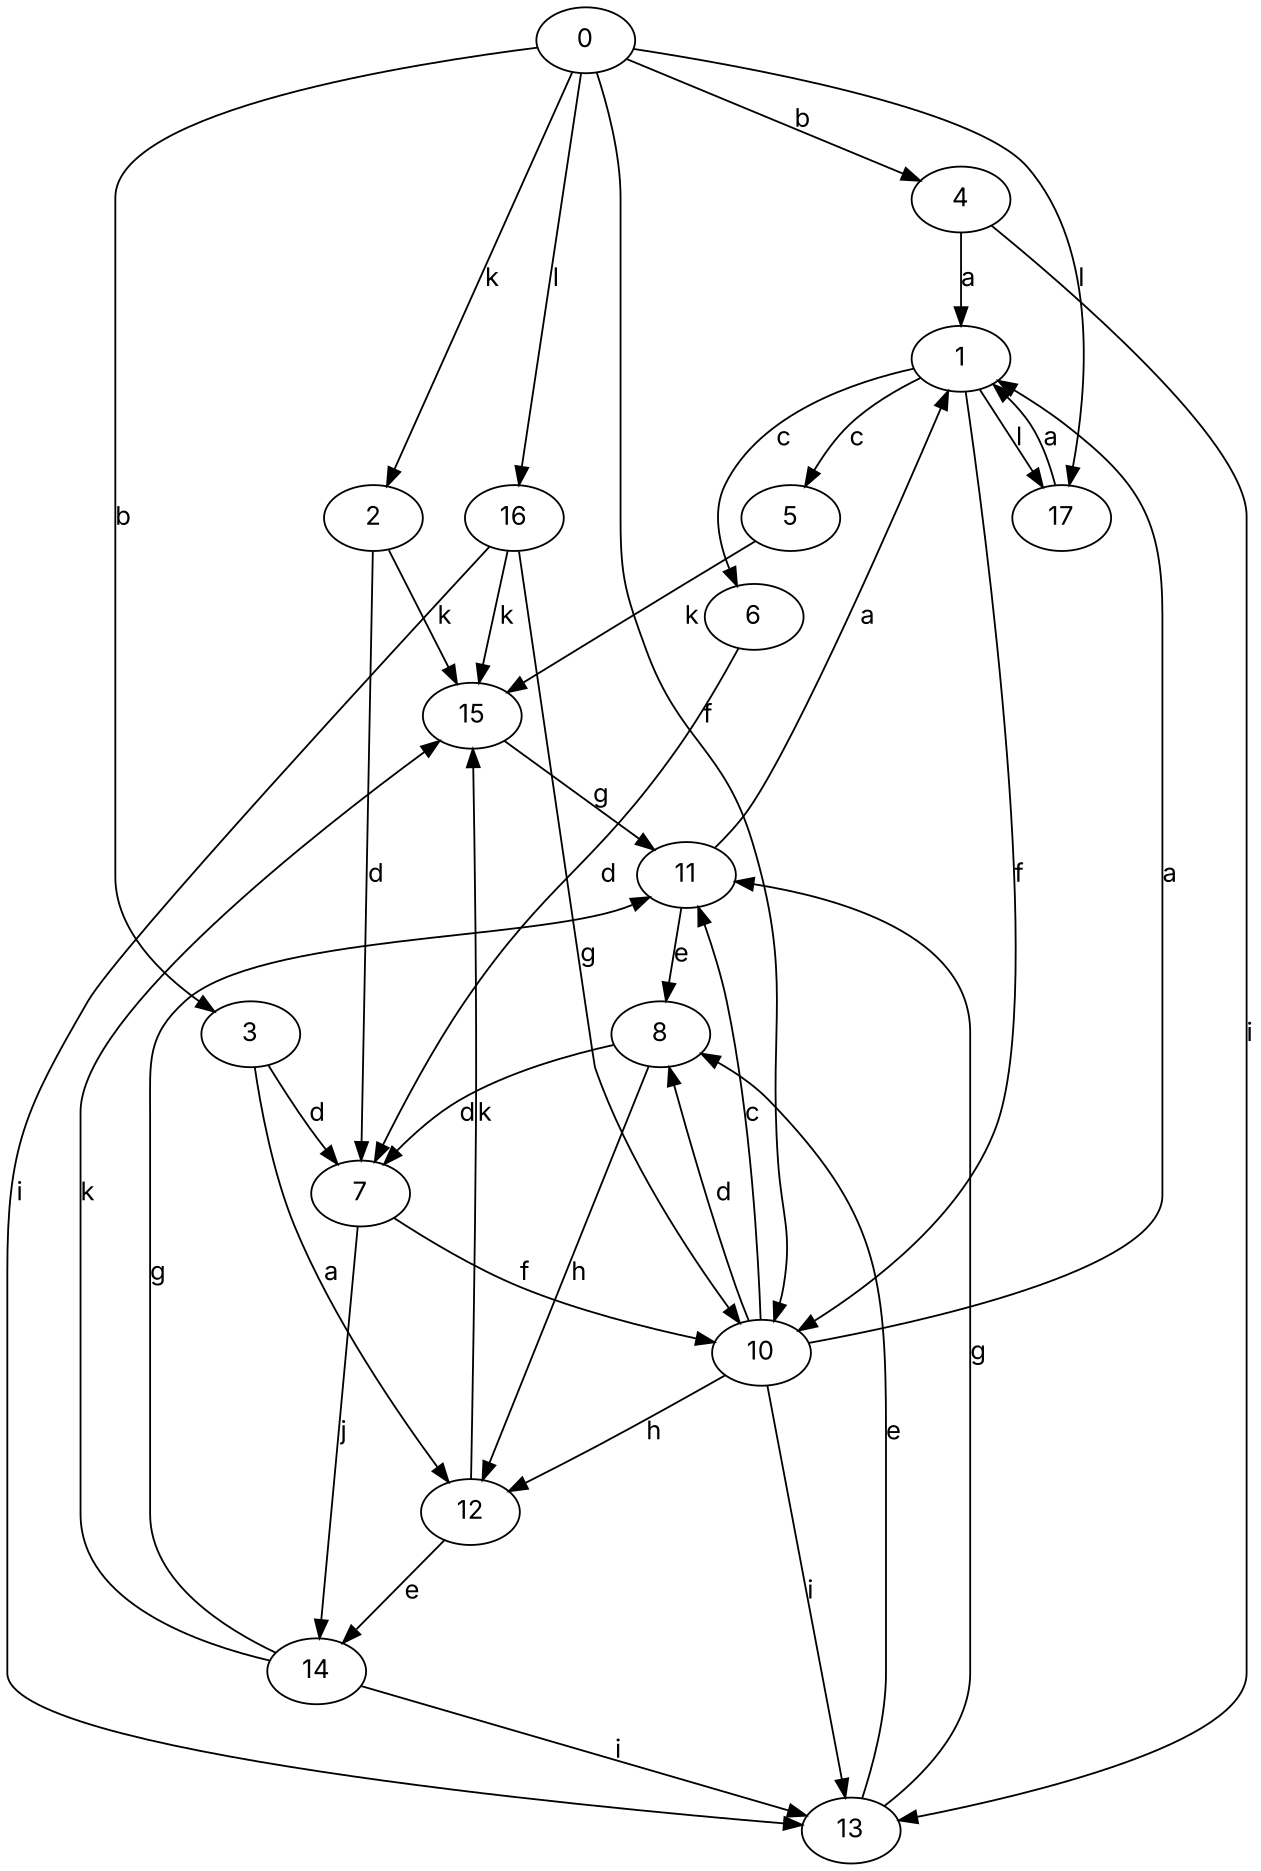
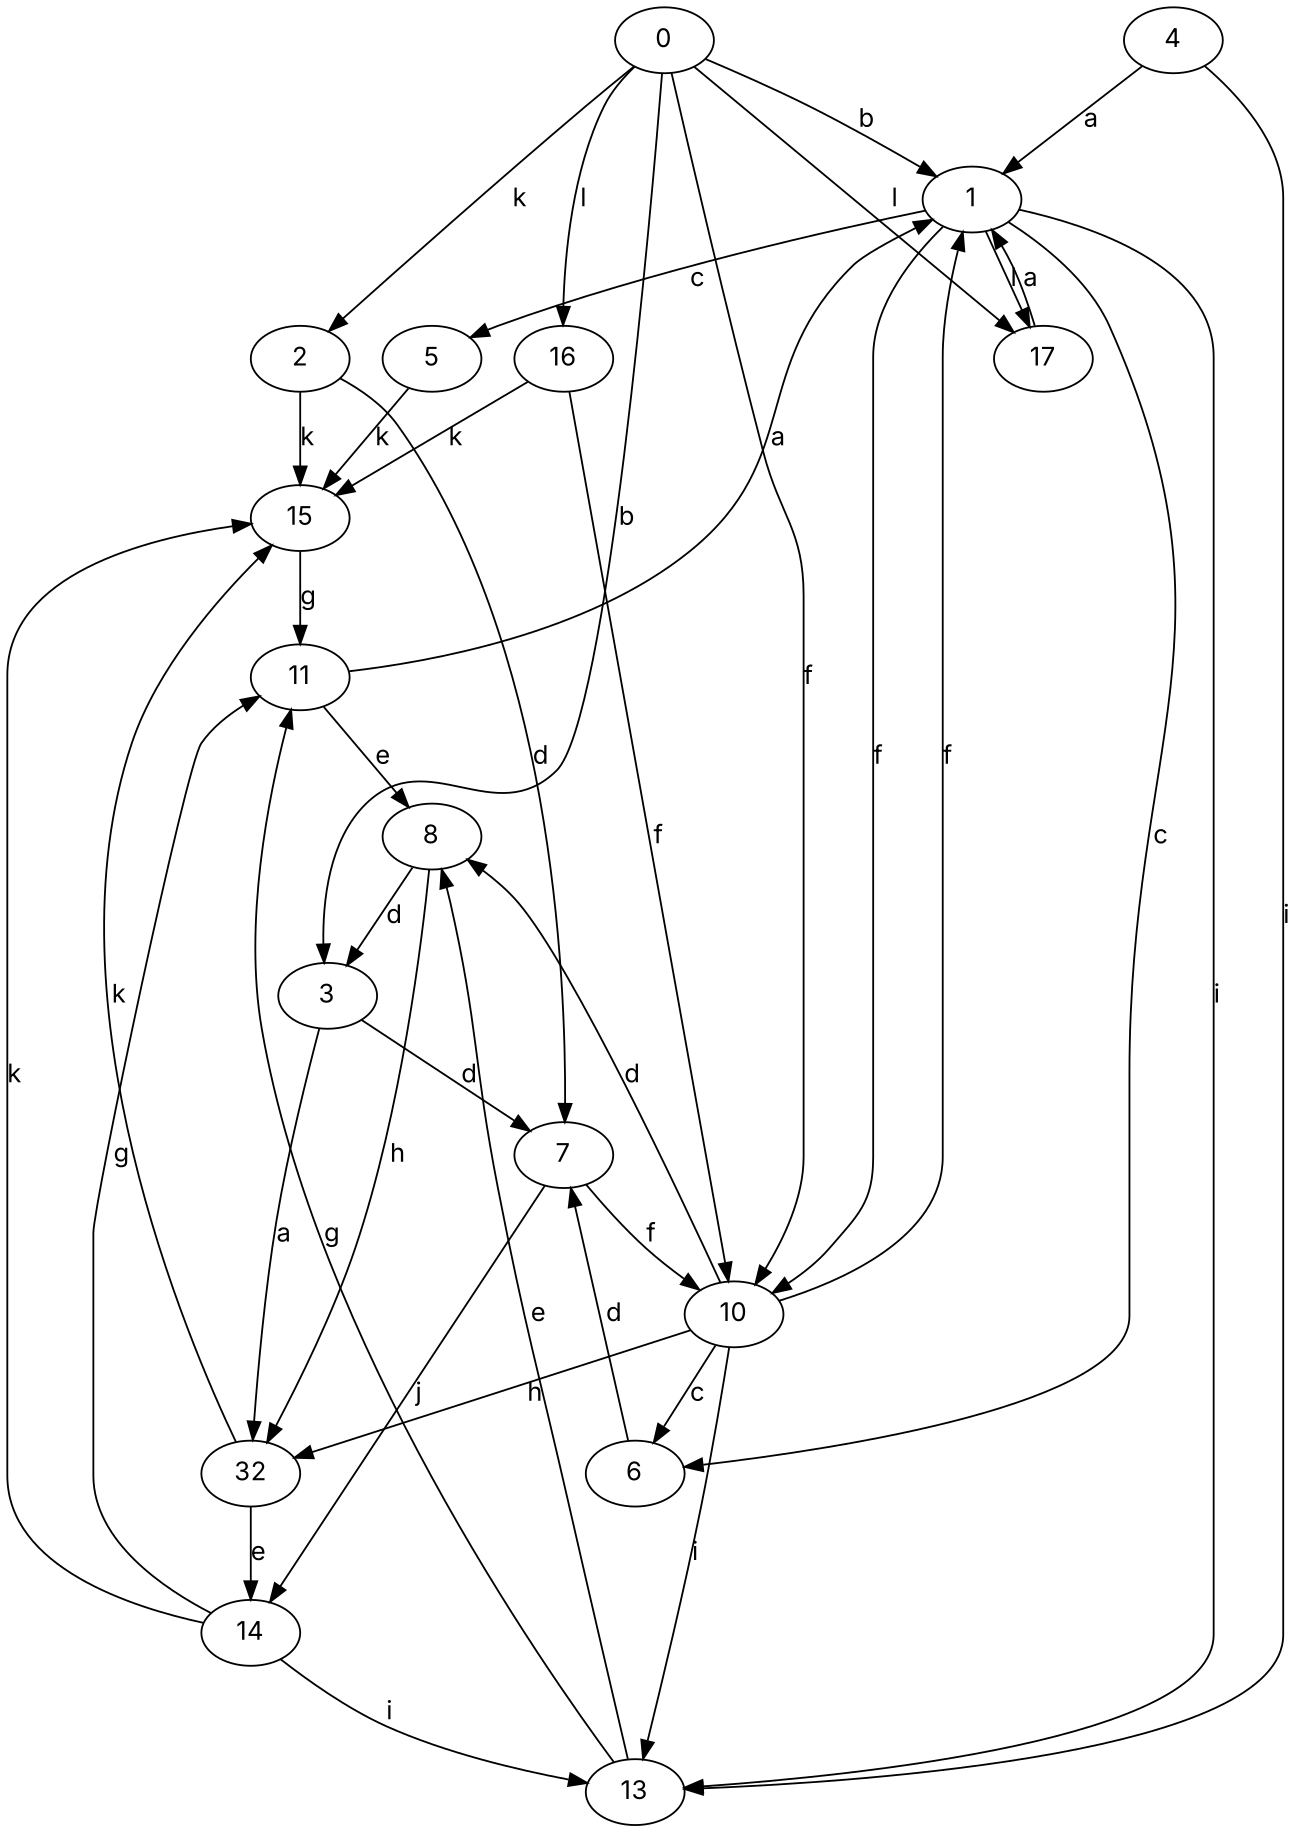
(765, 116) -> (815, 109)
(1170, 875) -> (948, 757)
(589, 955) -> (659, 837)
(497, 1081) -> (385, 909)
(745, 1120) -> (690, 1386)
(7, 1426) -> (1214, 1142)
(470, 1512) -> (251, 1474)
